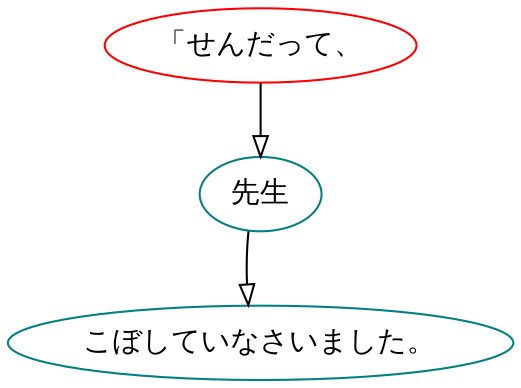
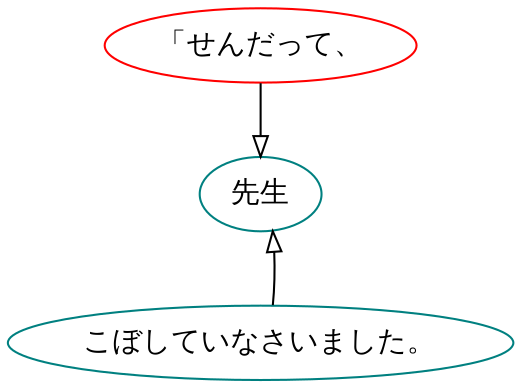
(247, 258) -> (274, 279)
